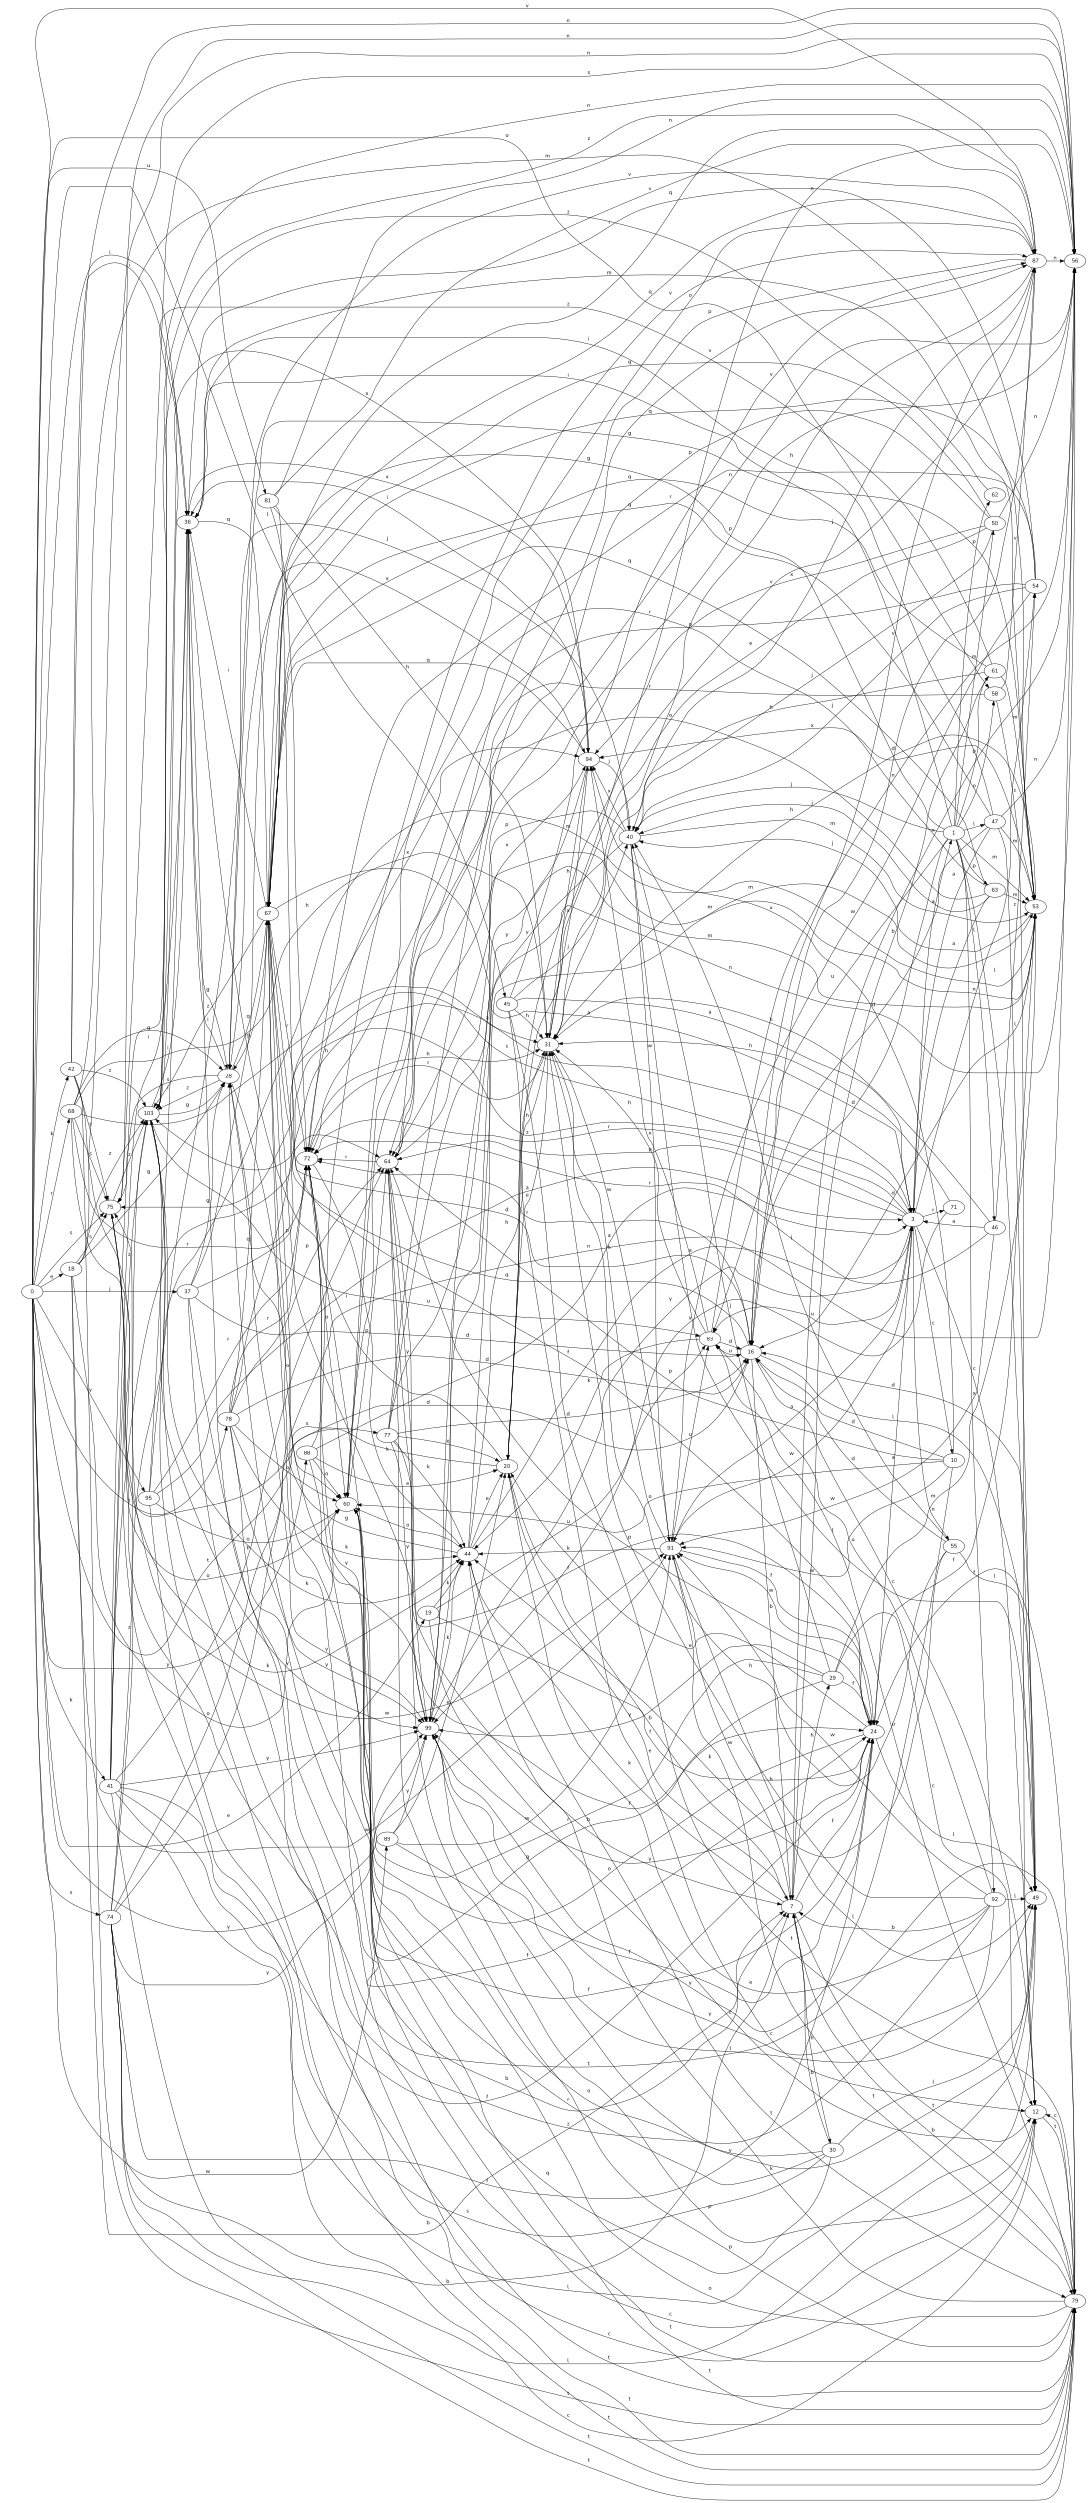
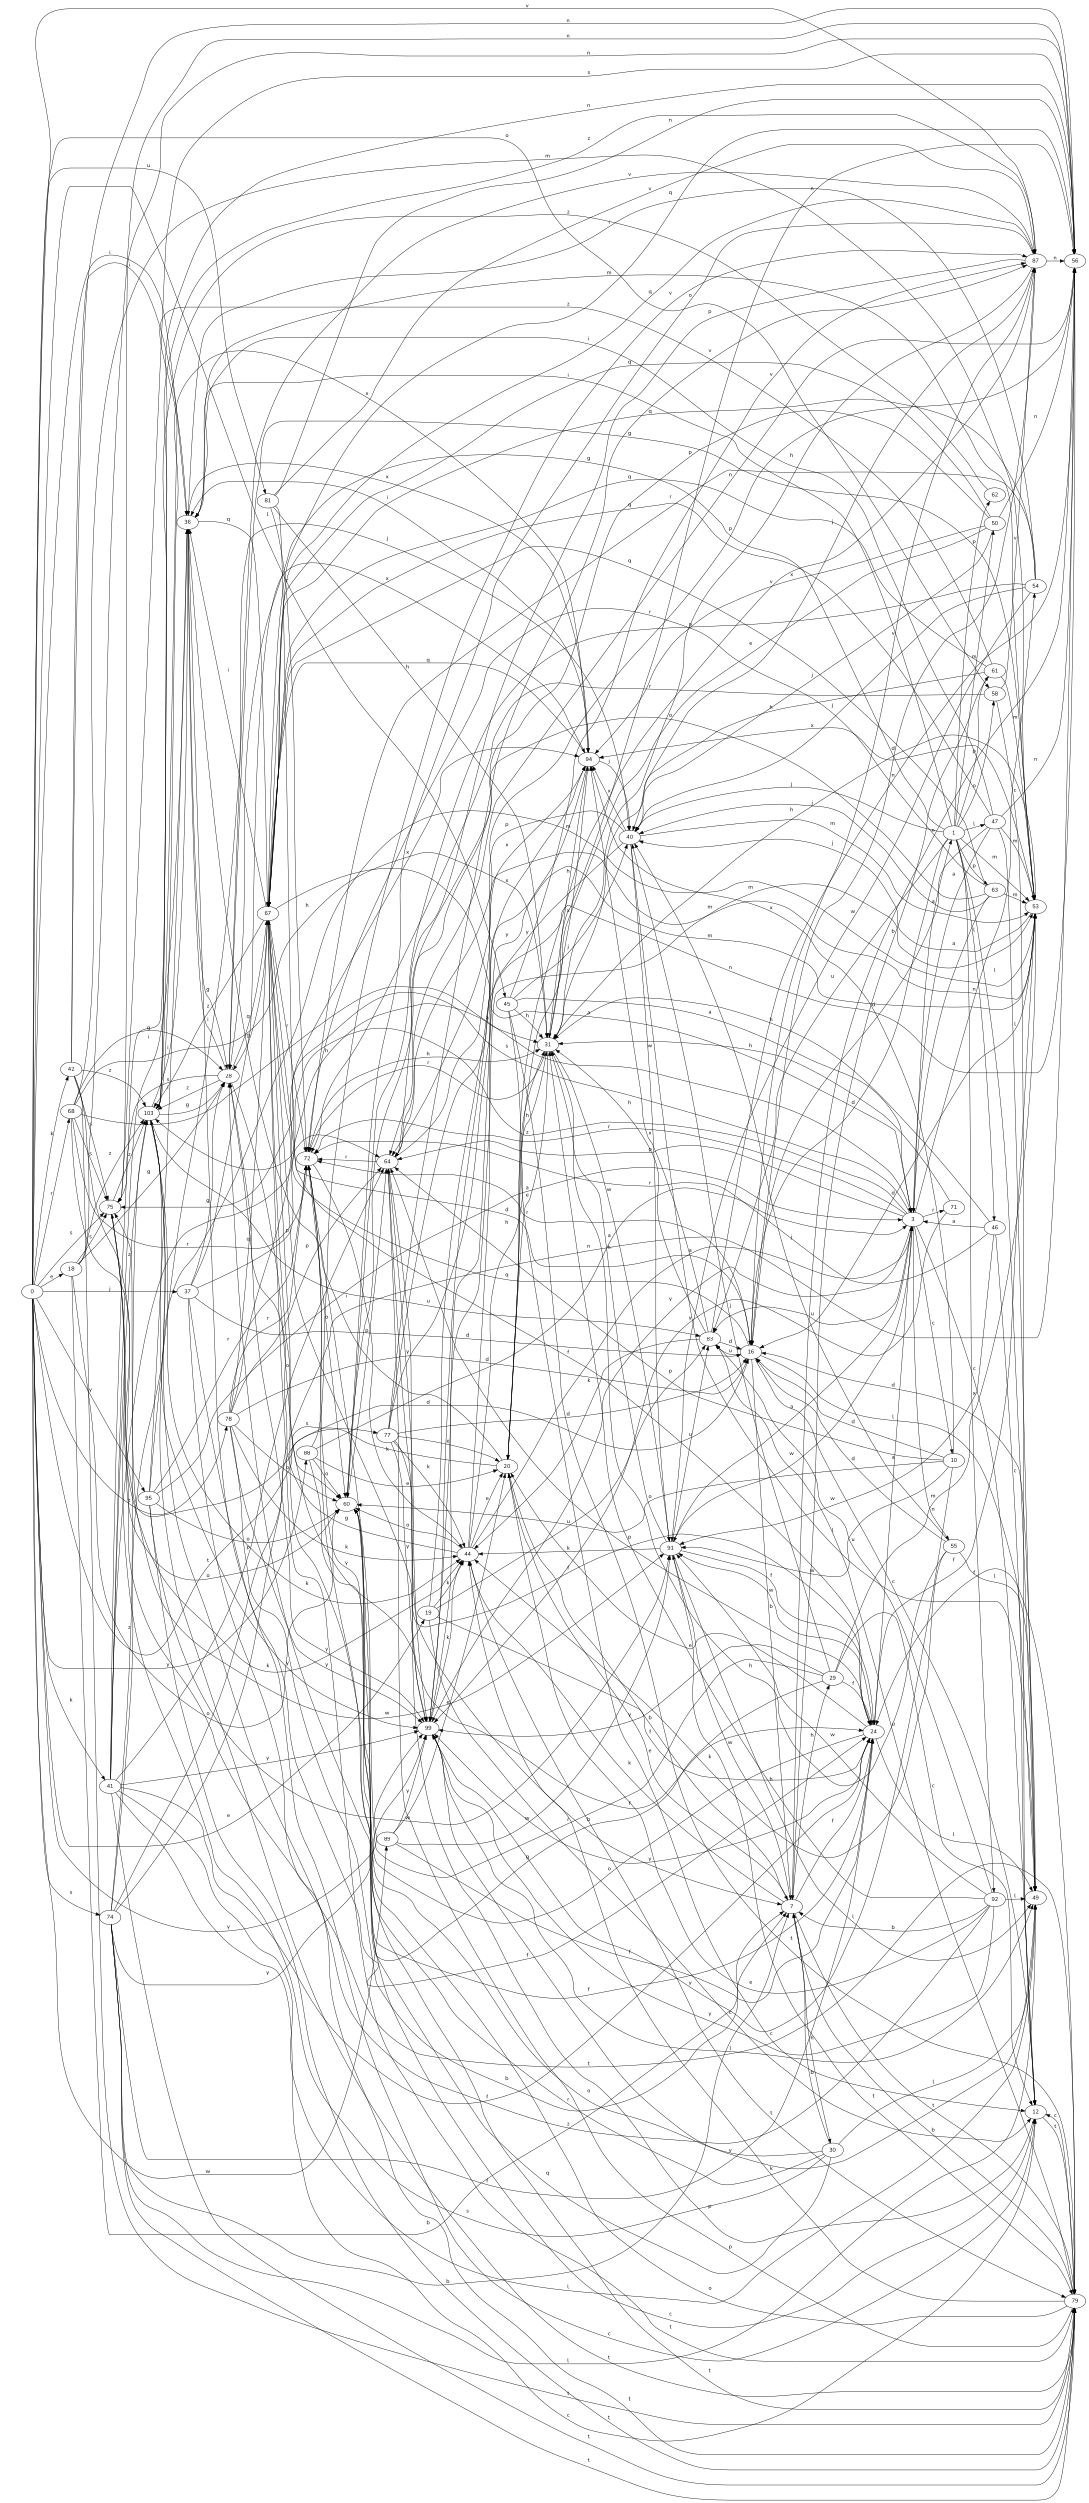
(1018, 909) -> (1017, 1559)
none -> (457, 1197)
(136, 1842) -> (423, 1822)
